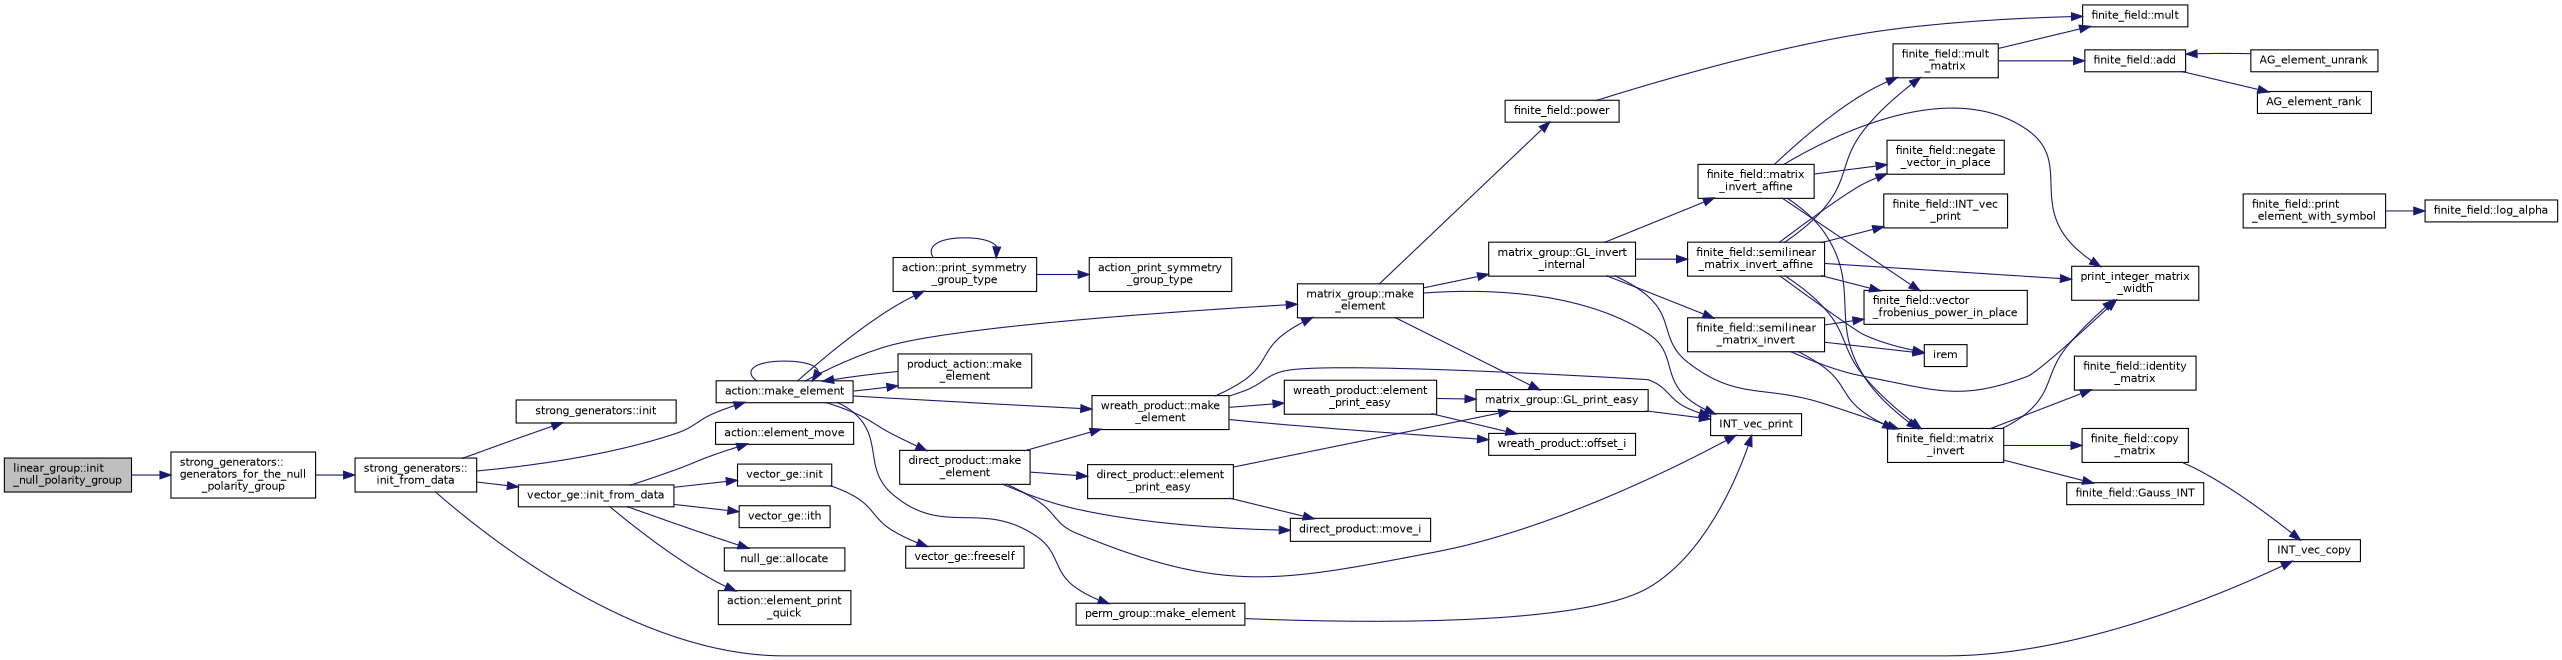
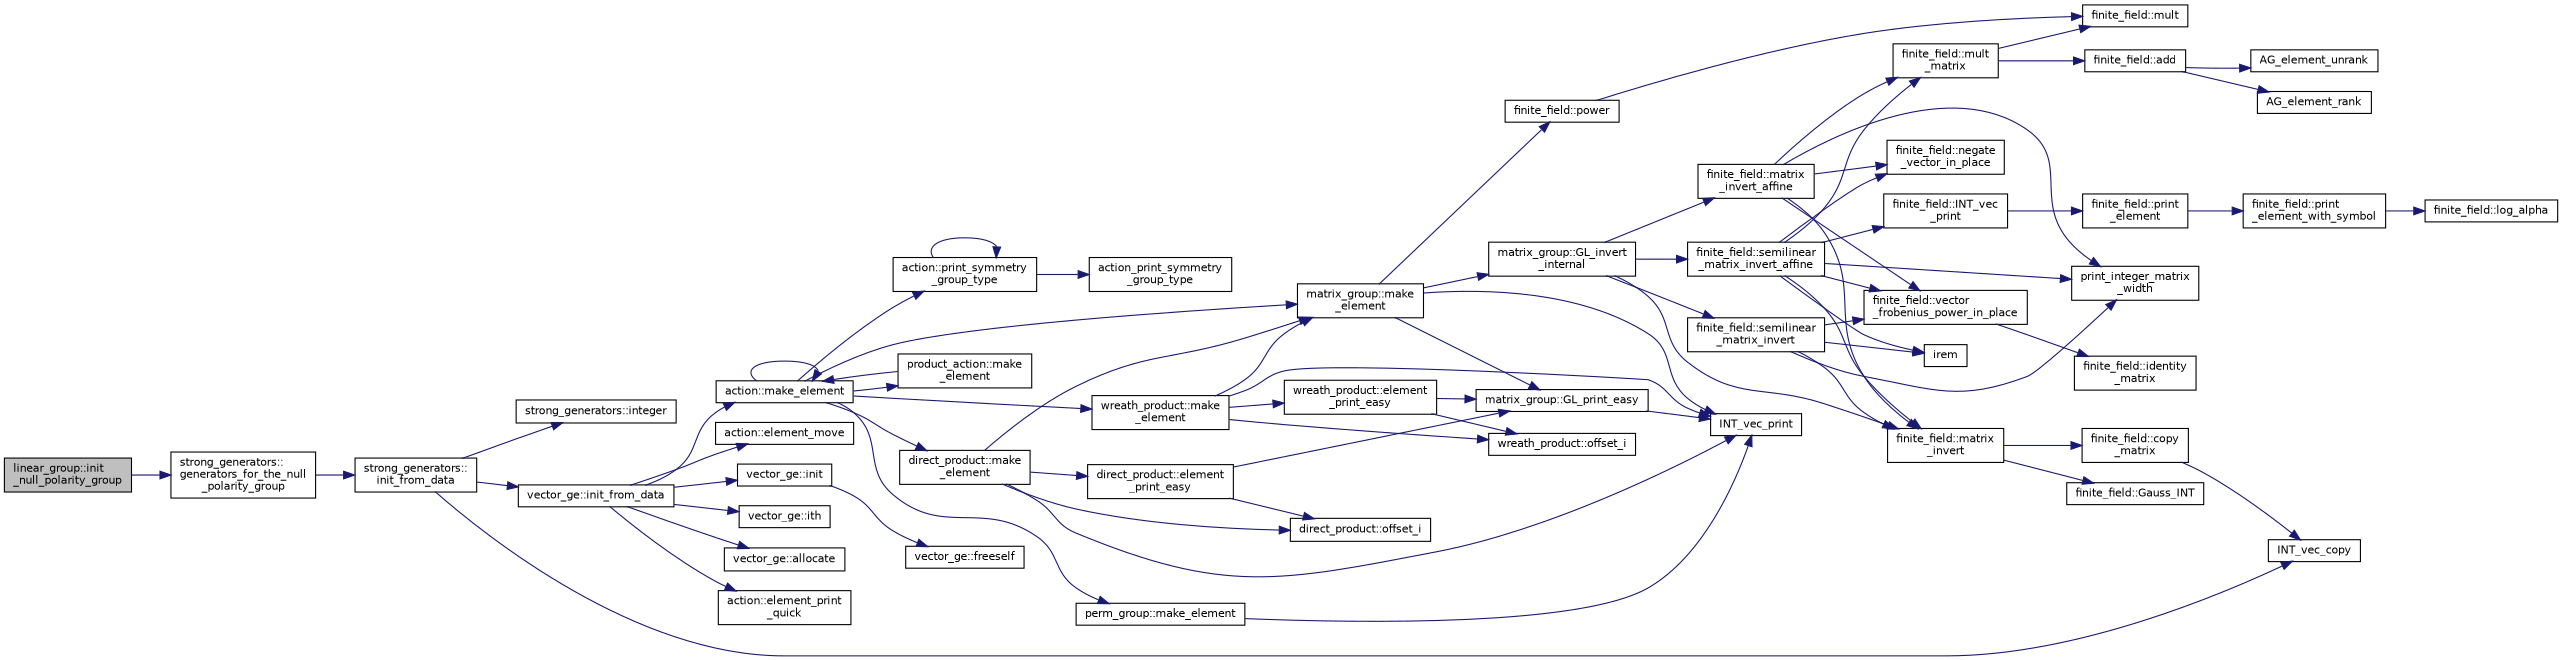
(2224, 53) -> (2213, 68)
none -> (2135, 211)
(2053, 370) -> none
(2040, 409) -> (2037, 338)
(596, 411) -> (596, 411)
(1057, 442) -> (1132, 364)
(609, 451) -> (691, 452)
(1360, 530) -> (1360, 530)
(785, 559) -> (785, 559)
